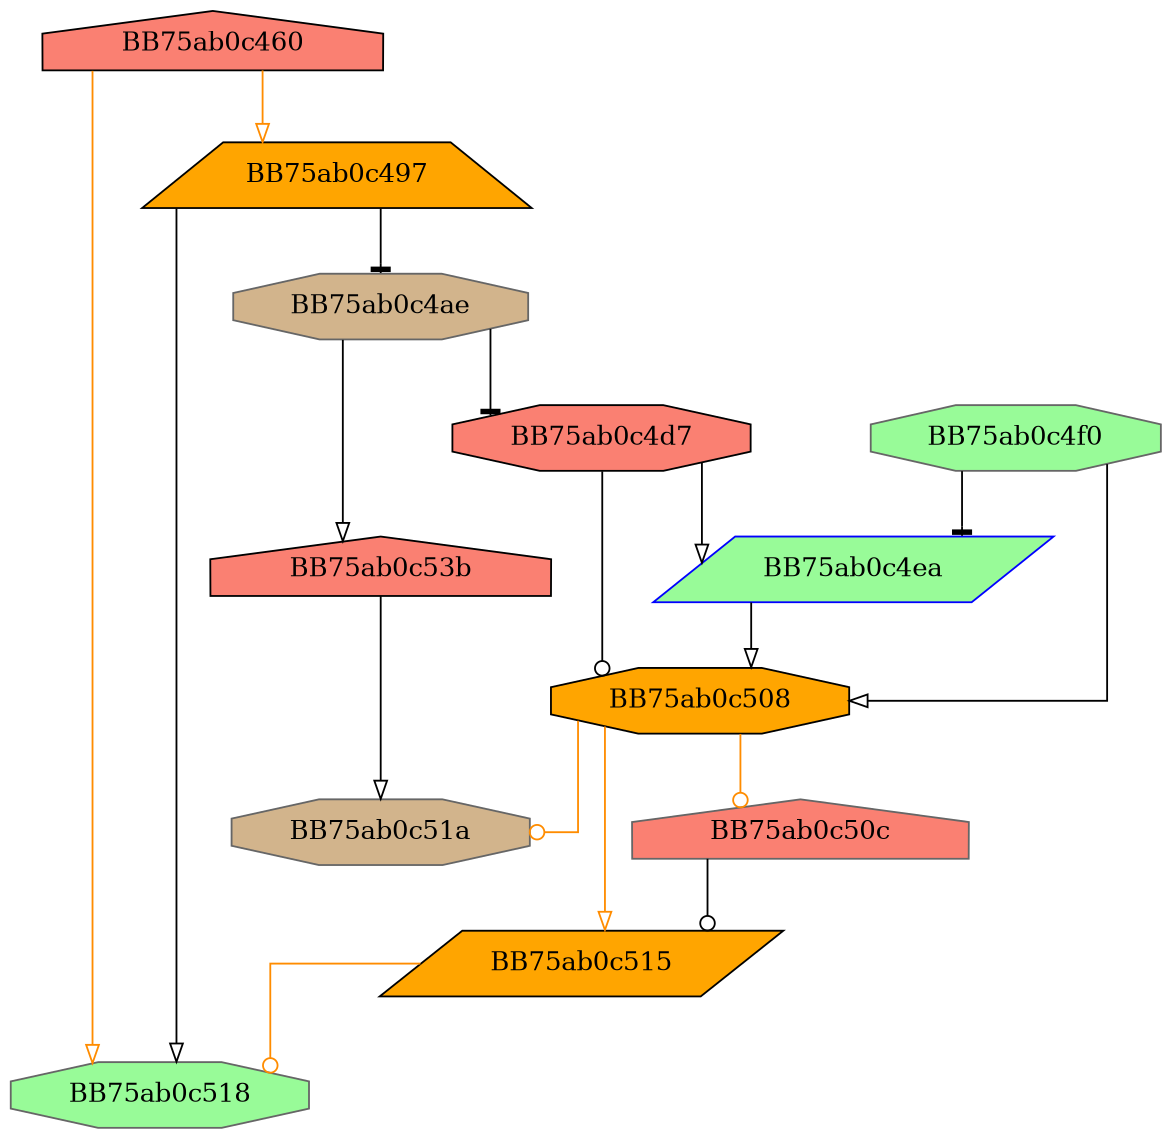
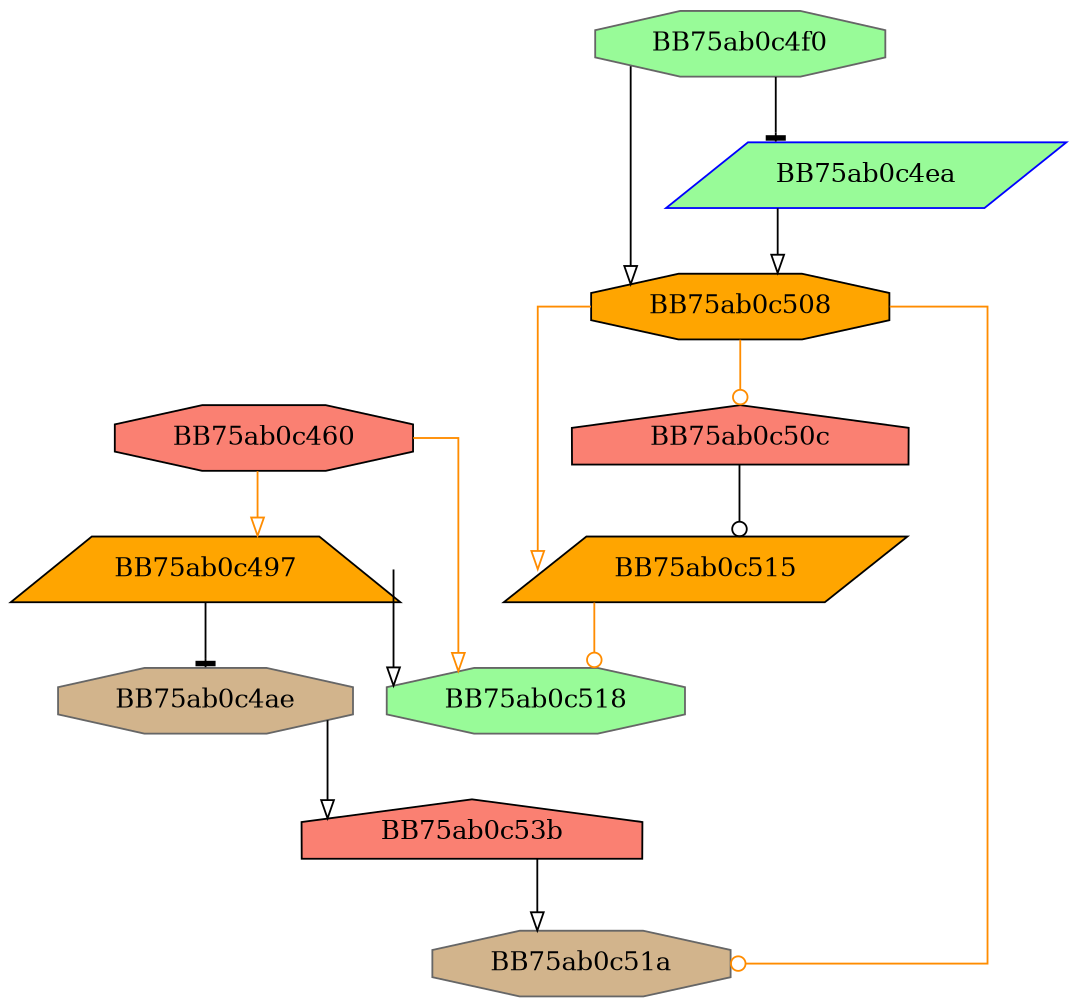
(213, 44) -> (264, 438)
(602, 438) -> none
(800, 832) -> (740, 438)
